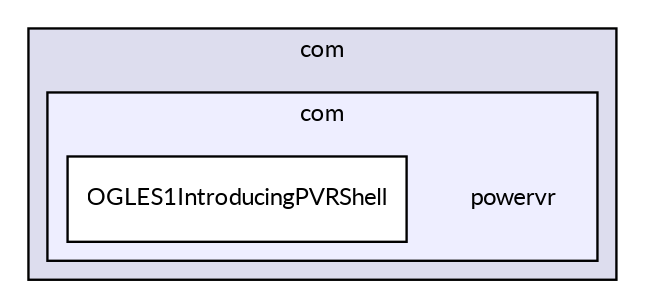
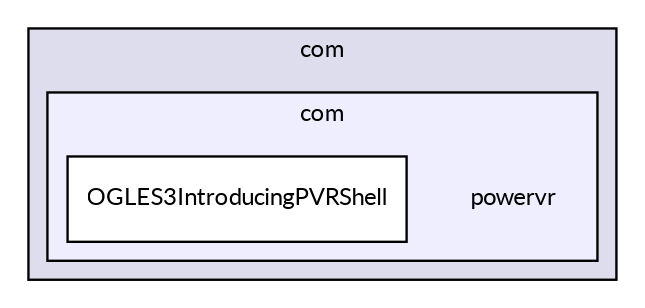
(237, 199) -> (237, 199)
